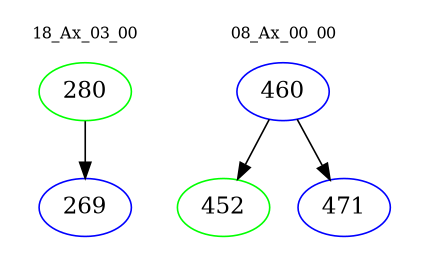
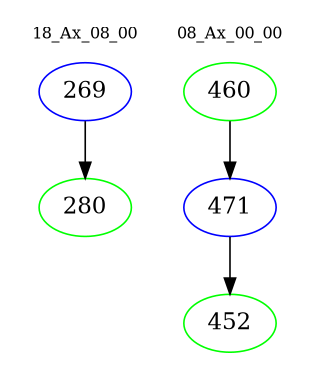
(85, 35) -> (85, 35)
(283, 92) -> (230, 92)
(85, 142) -> (85, 142)
(257, 142) -> (230, 257)
